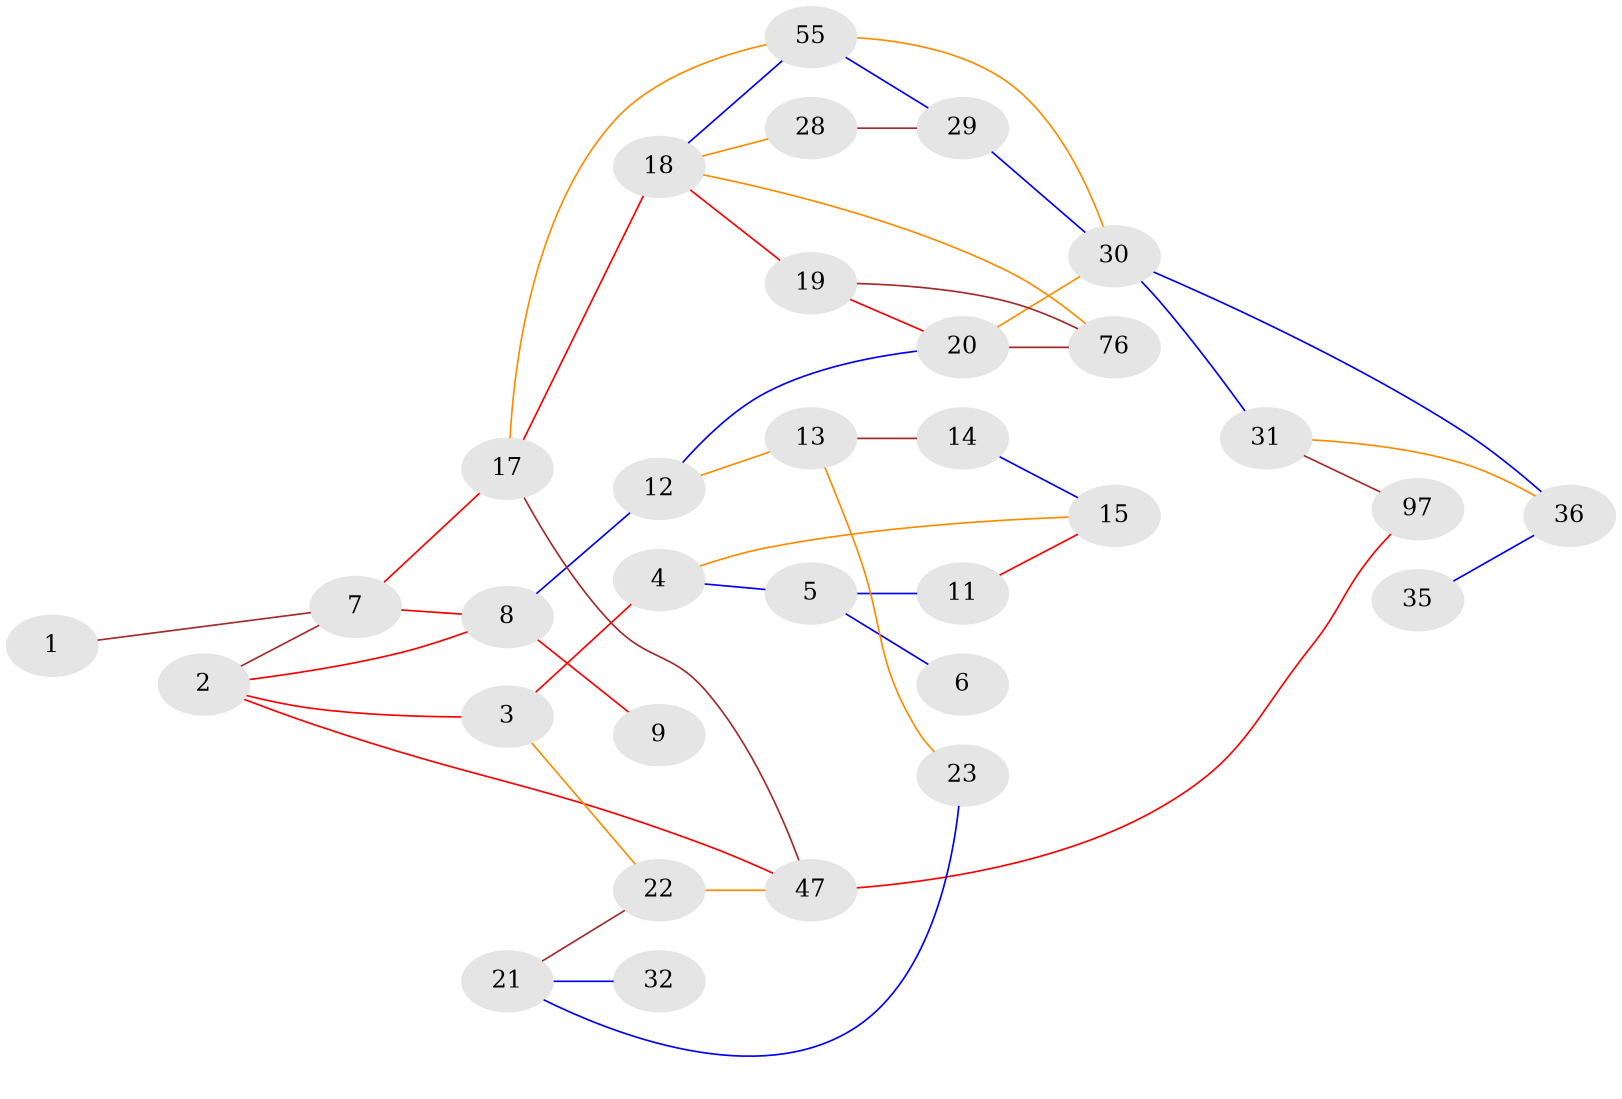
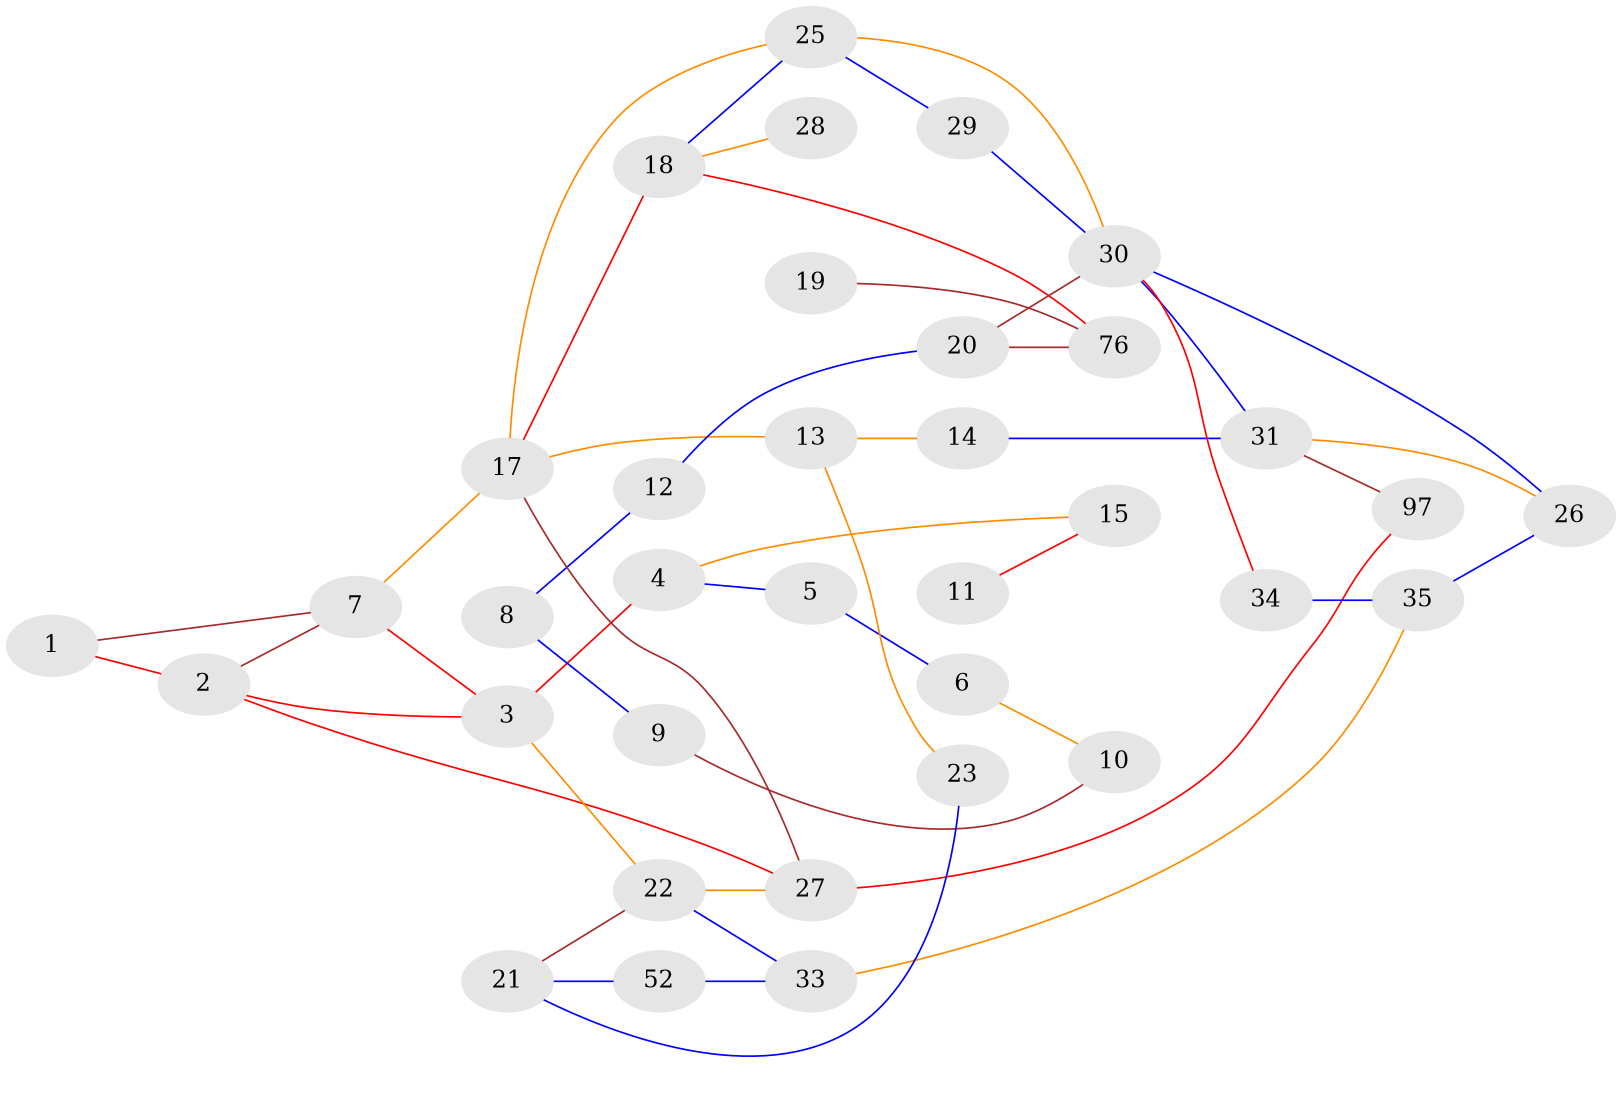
(811, 37) -> (811, 37)
(887, 128) -> none
(735, 225) -> none
(903, 229) -> (903, 229)
(1059, 289) -> (1059, 289)
(887, 315) -> none
(887, 438) -> (887, 438)
(735, 464) -> (656, 439)
(1039, 477) -> (1115, 438)
(1570, 516) -> (1570, 516)
(432, 538) -> (432, 538)
(887, 594) -> none
none -> (1266, 600)
(432, 612) -> (432, 662)
(360, 662) -> (128, 665)
(583, 676) -> (583, 676)
none -> (1115, 762)
(811, 890) -> (811, 890)
(659, 981) -> (659, 981)
none -> (811, 981)
